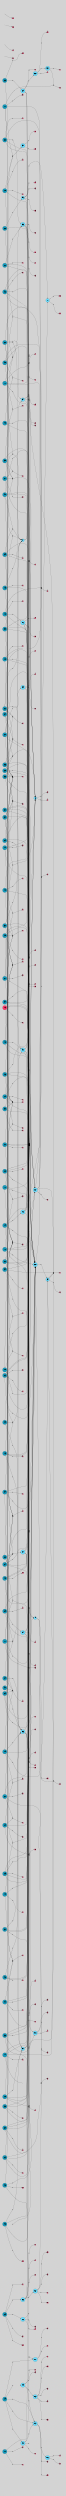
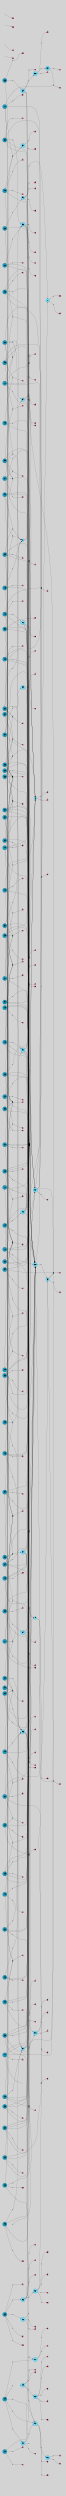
(5, 1008) -> (5, 1008)
